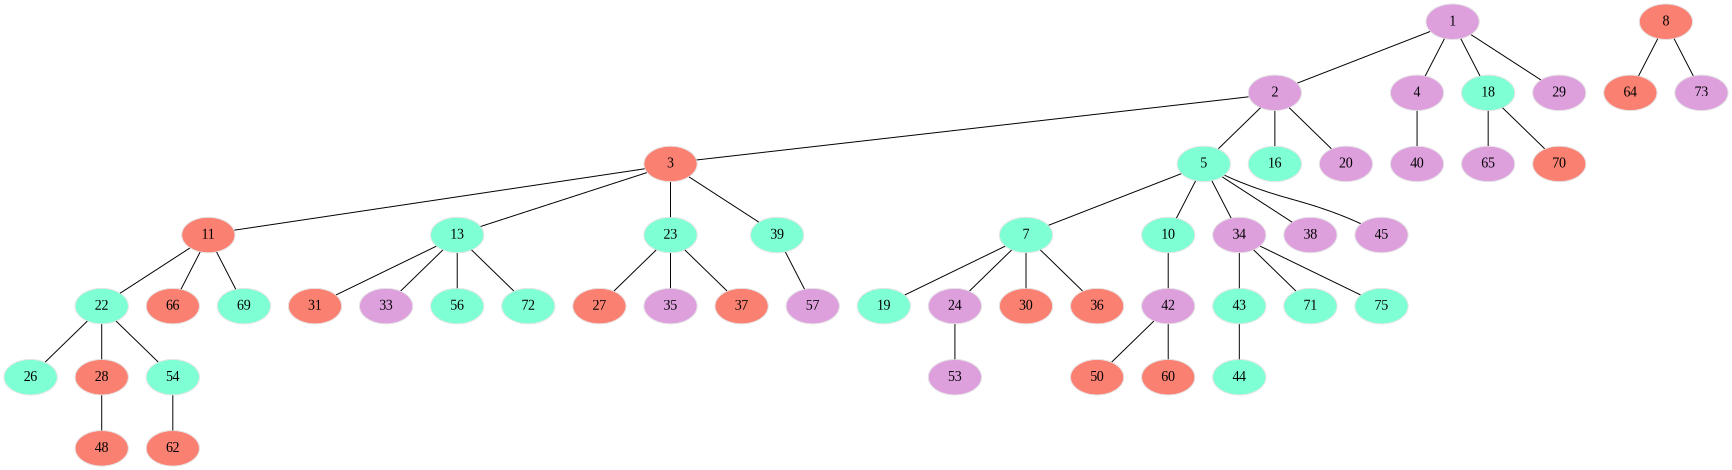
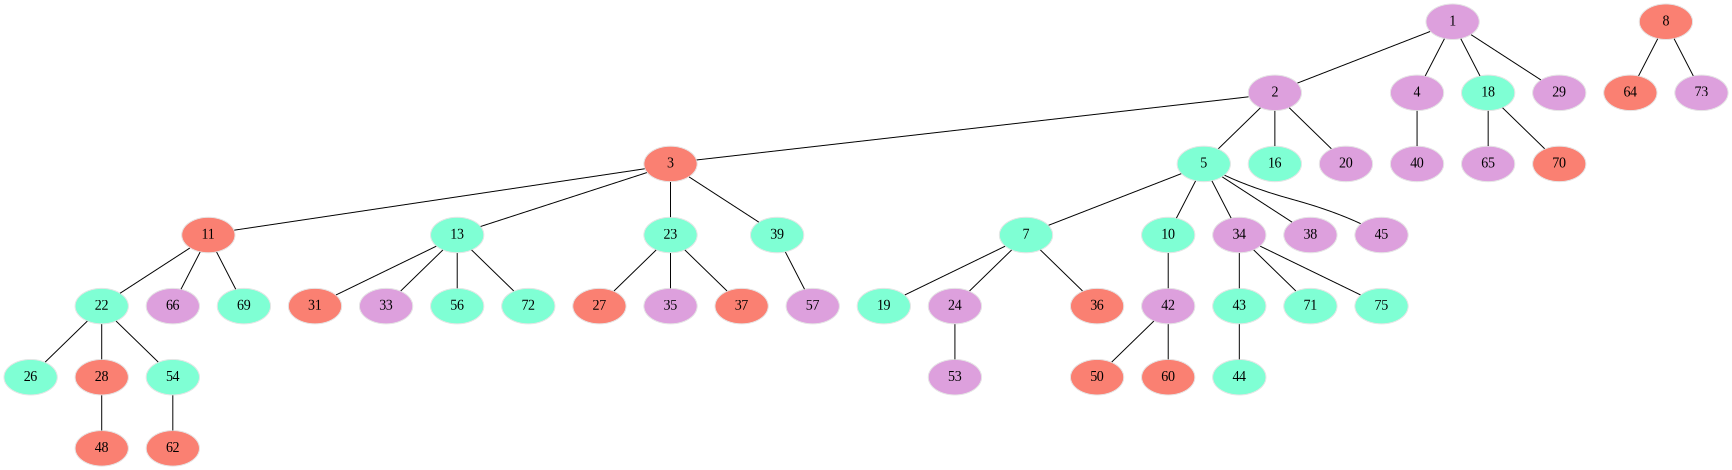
(173, 306) -> (173, 306)
(1026, 306) -> none
